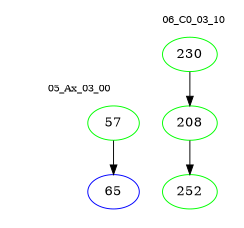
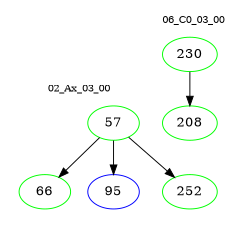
(194, 21) -> (194, 21)
(79, 89) -> (79, 89)
(190, 153) -> (141, 148)
none -> (45, 192)
(114, 192) -> (114, 192)
